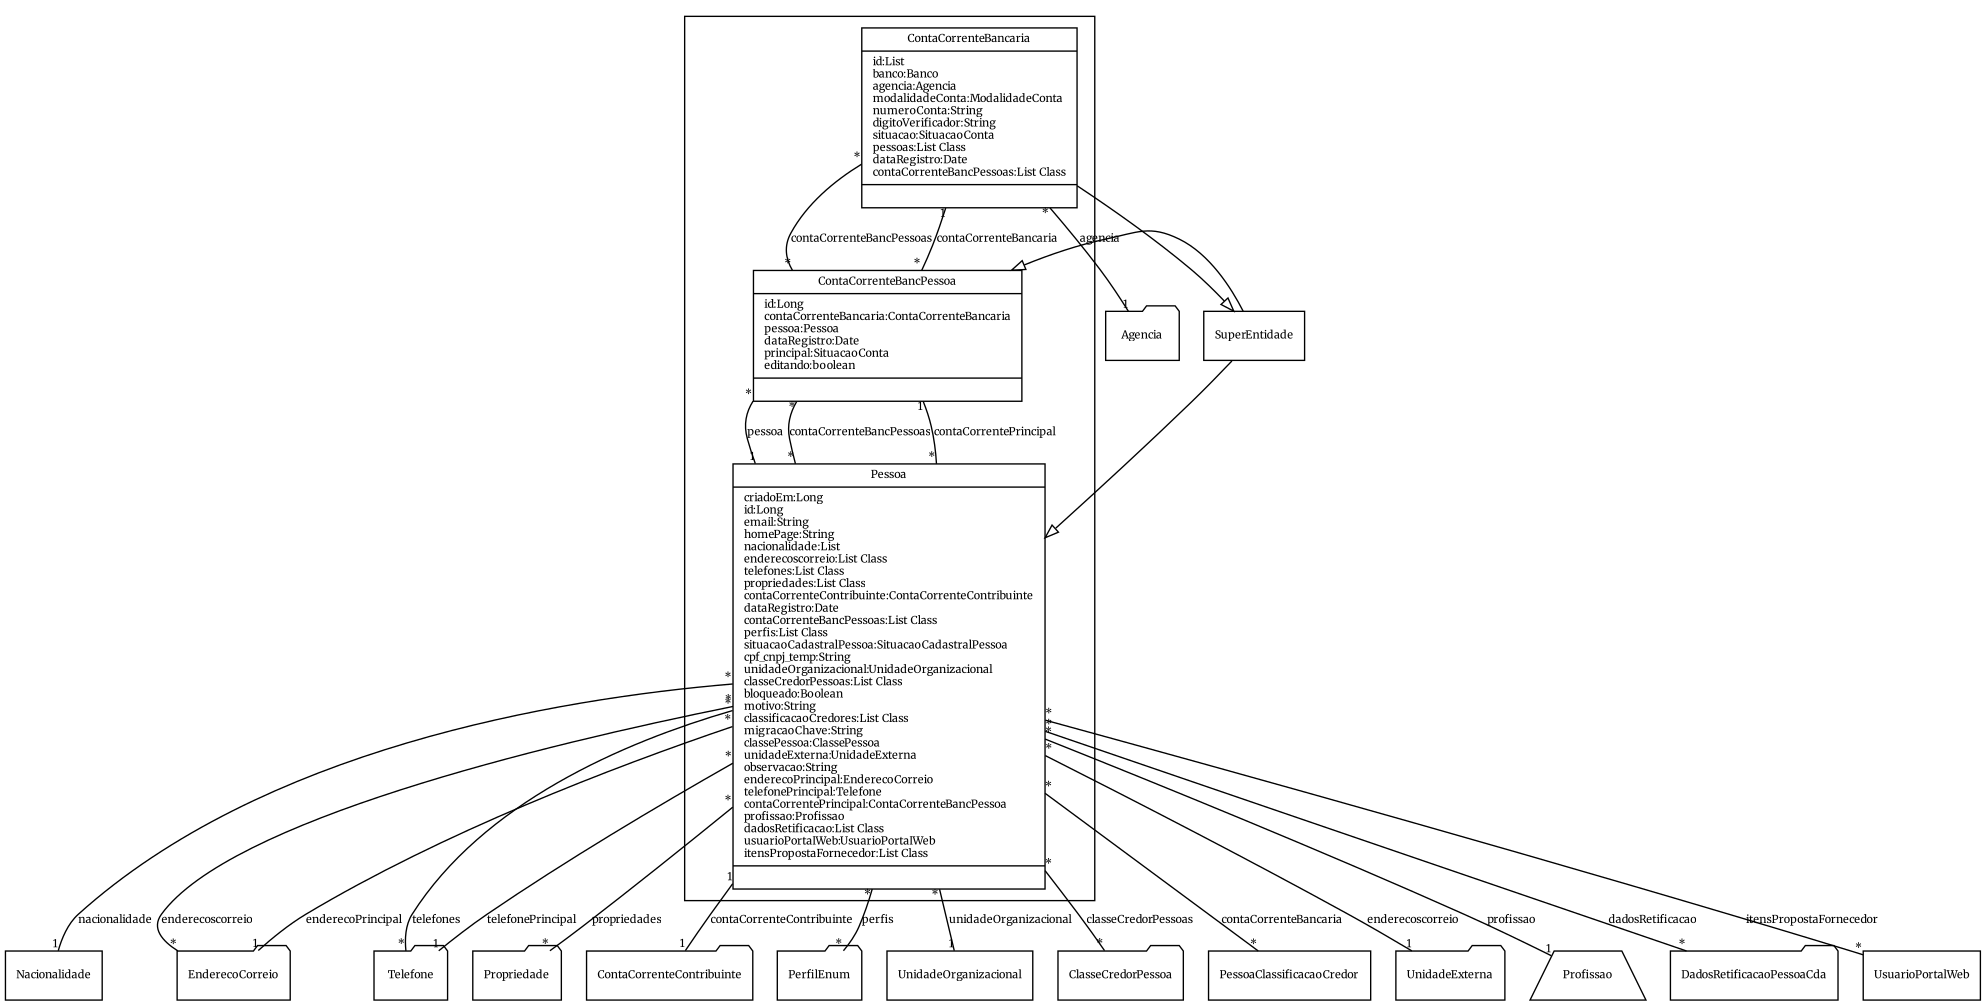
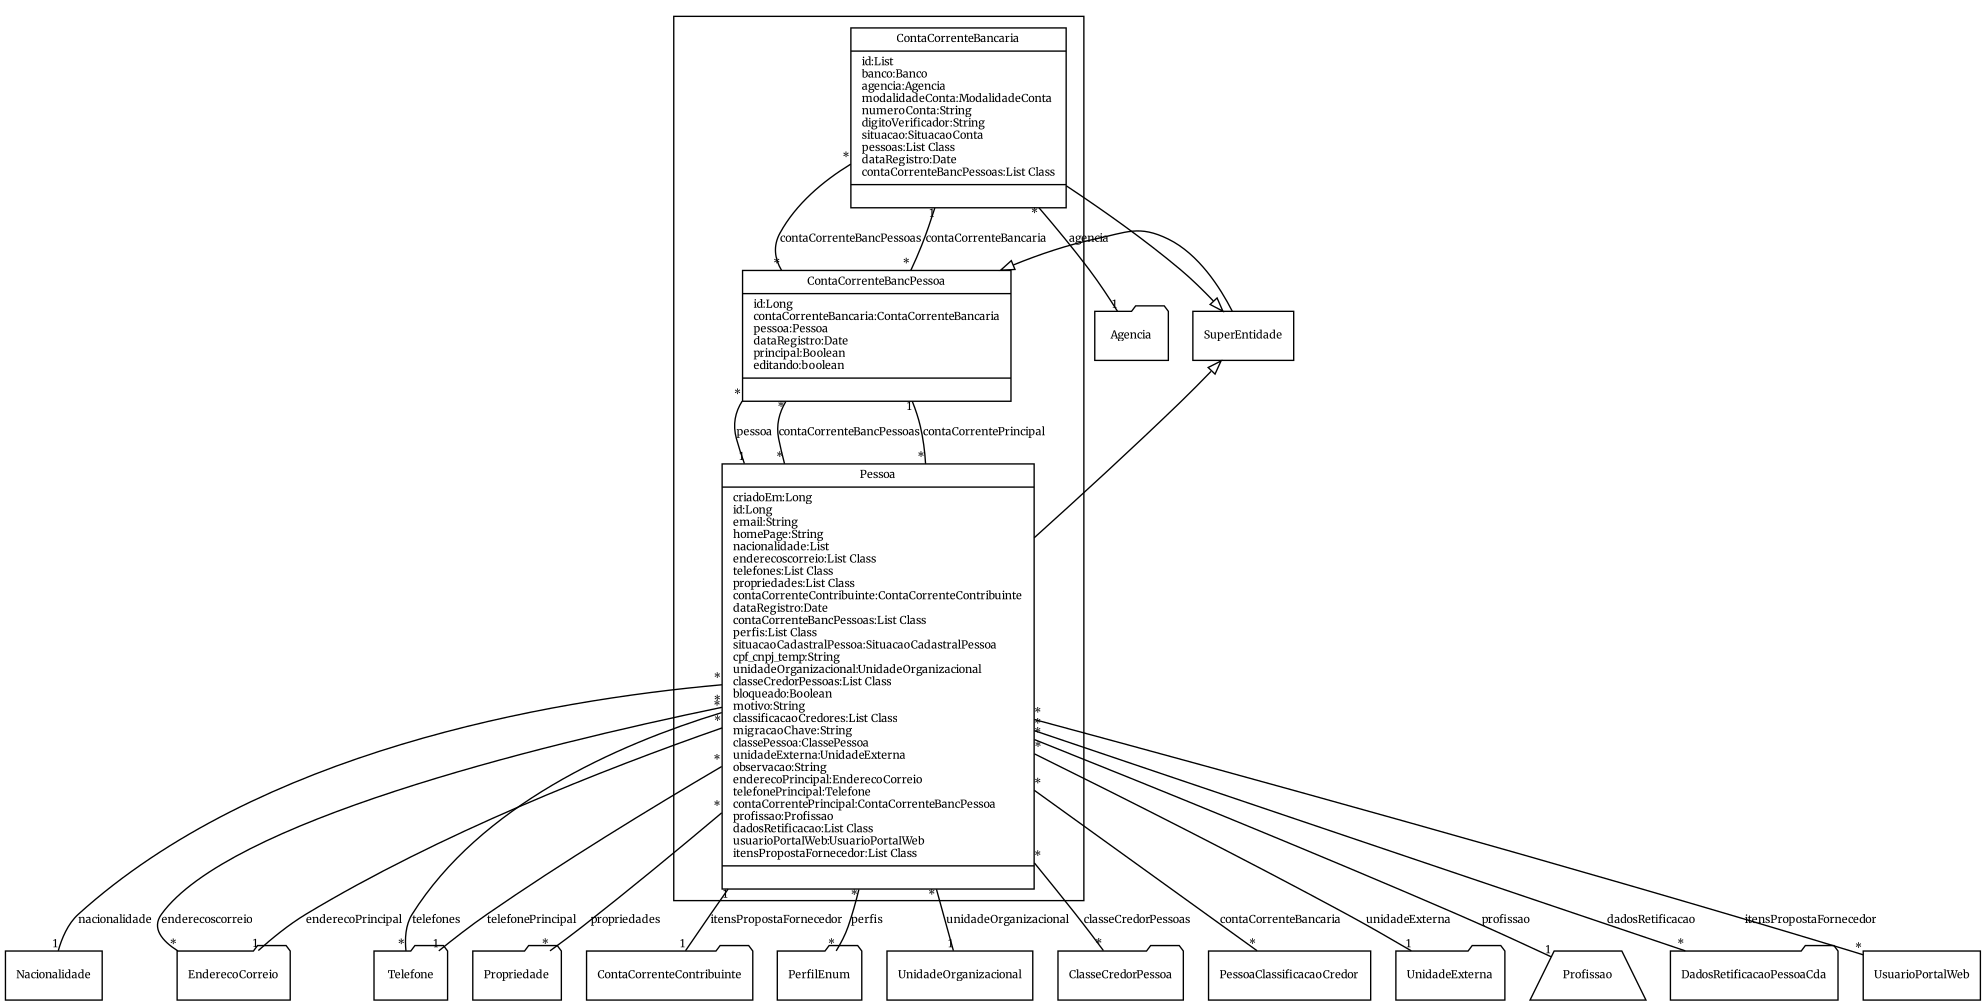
(827, 354) -> (800, 354)
(1145, 446) -> (1124, 456)
(782, 920) -> (777, 920)
(1413, 920) -> (1409, 920)
